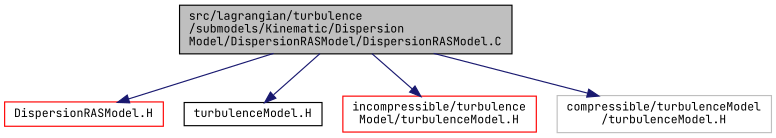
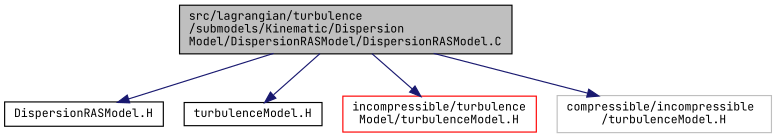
(84, 114) -> (84, 114)
(664, 114) -> (664, 114)
